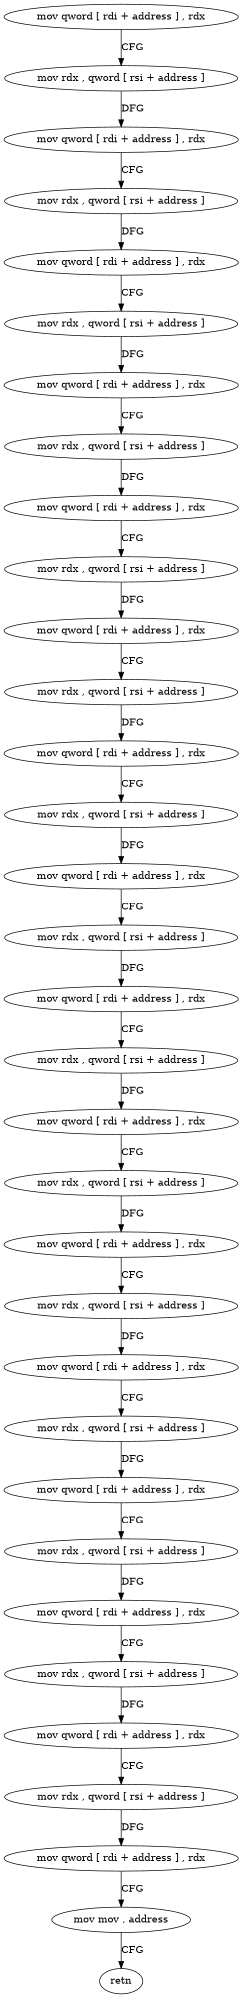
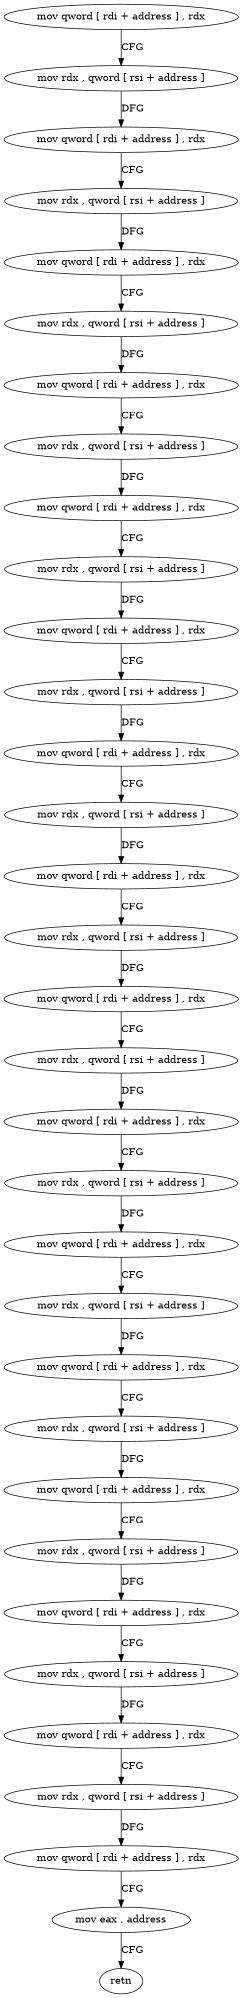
(121, 1920) -> (121, 1920)
